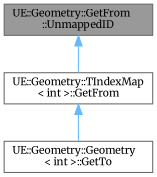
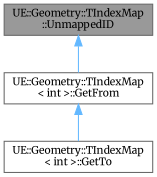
(78, 20) -> (78, 20)
(78, 157) -> (78, 157)
